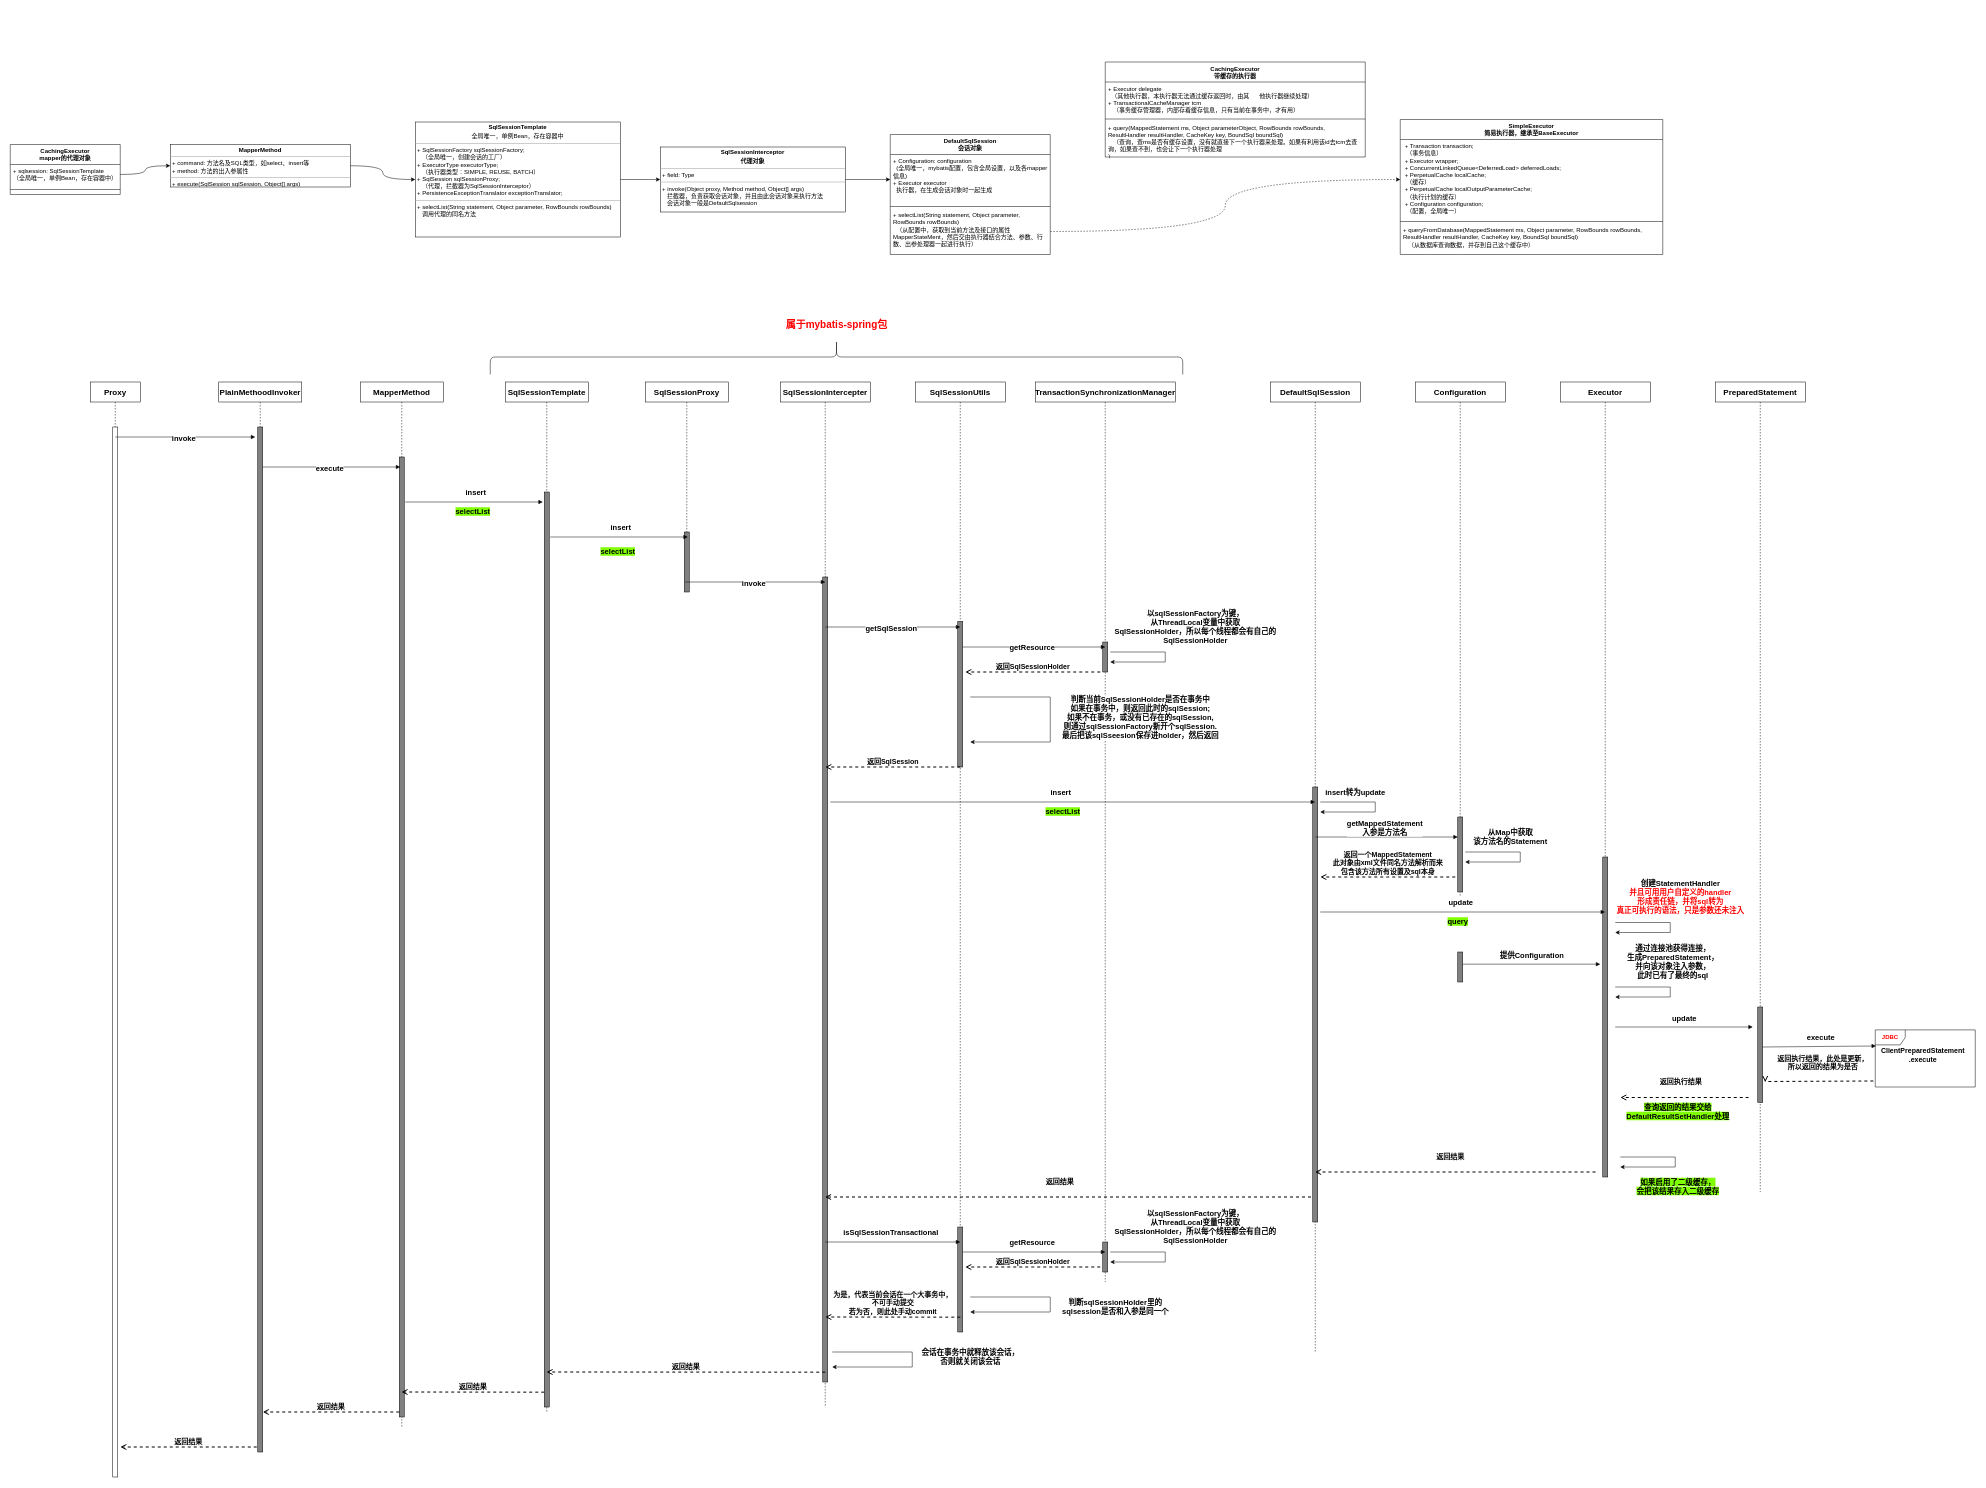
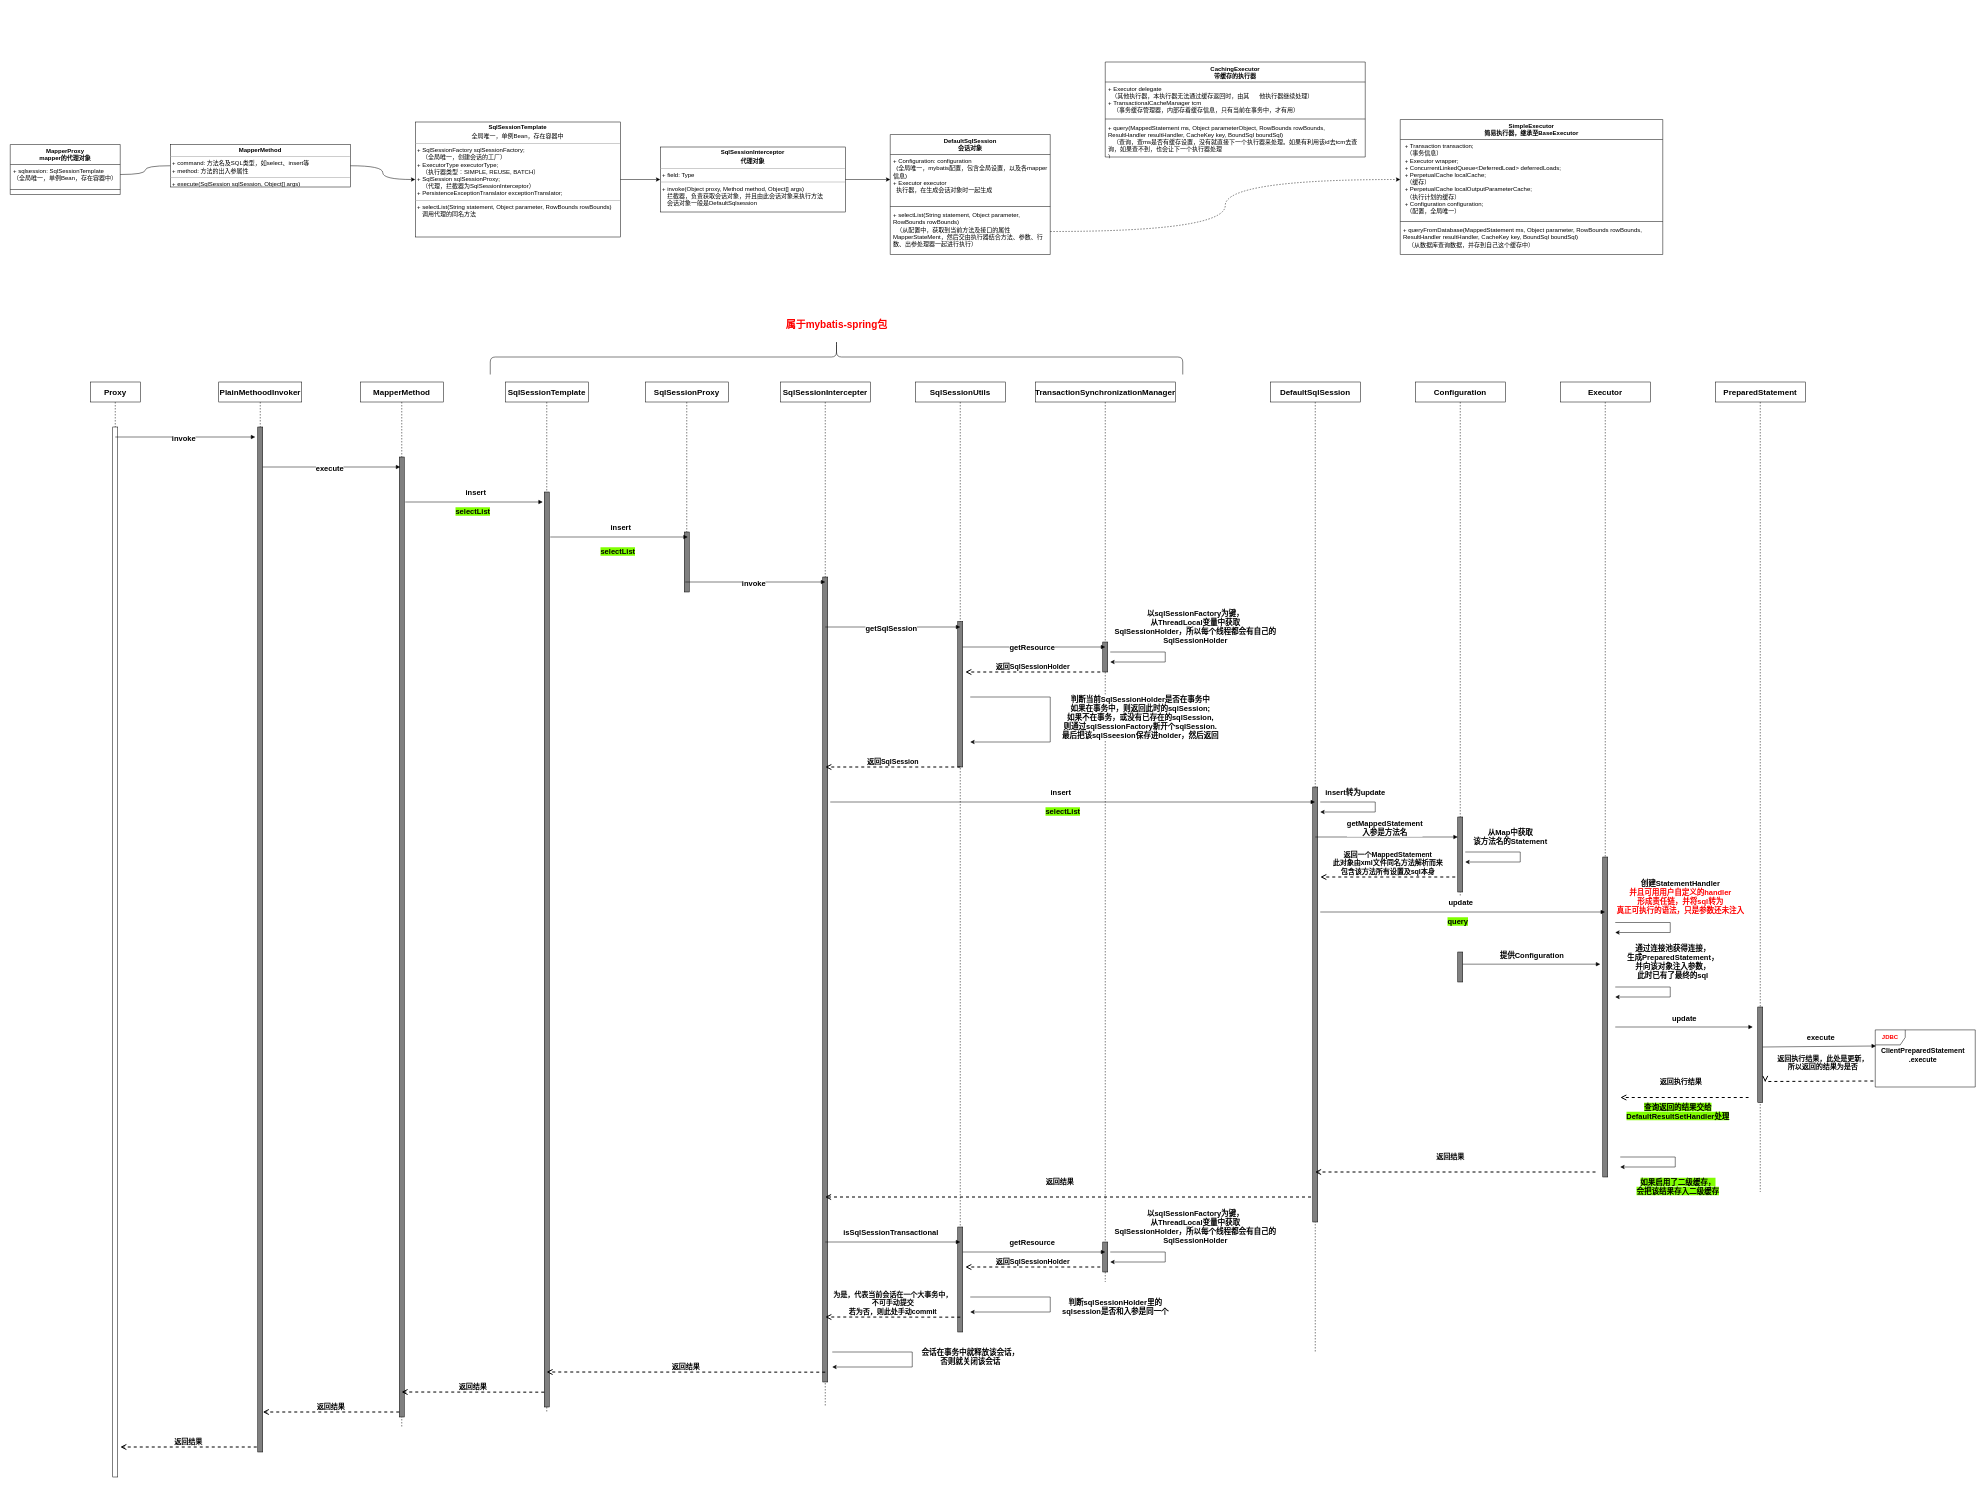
(65, 155) -> (65, 155)
(165, 166) -> (167, 166)
